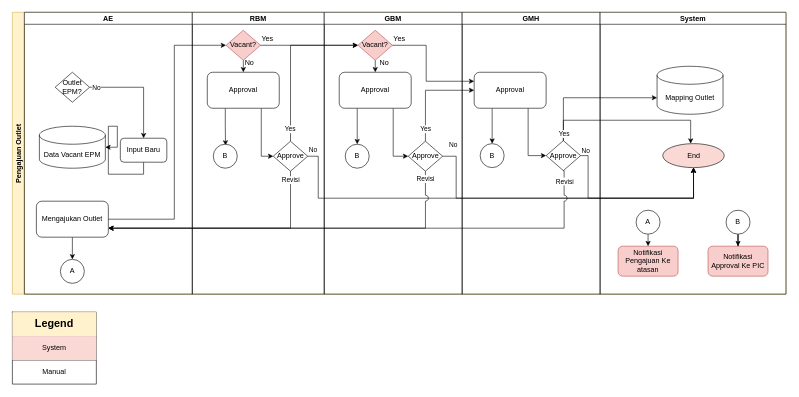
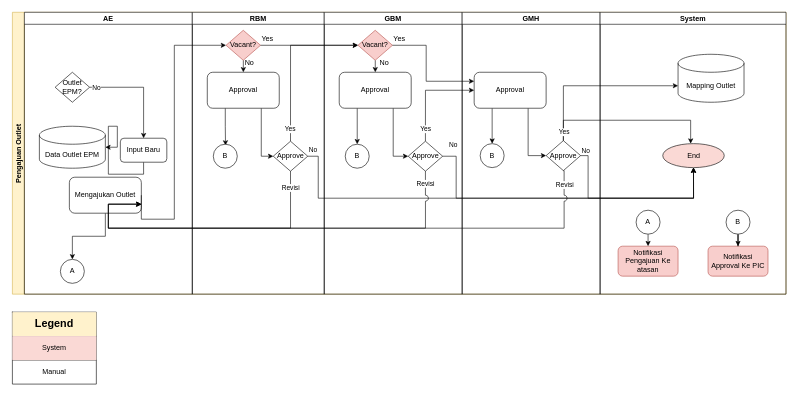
(690, 90) -> (711, 78)
(72, 155) -> (72, 155)
(72, 219) -> (105, 195)
